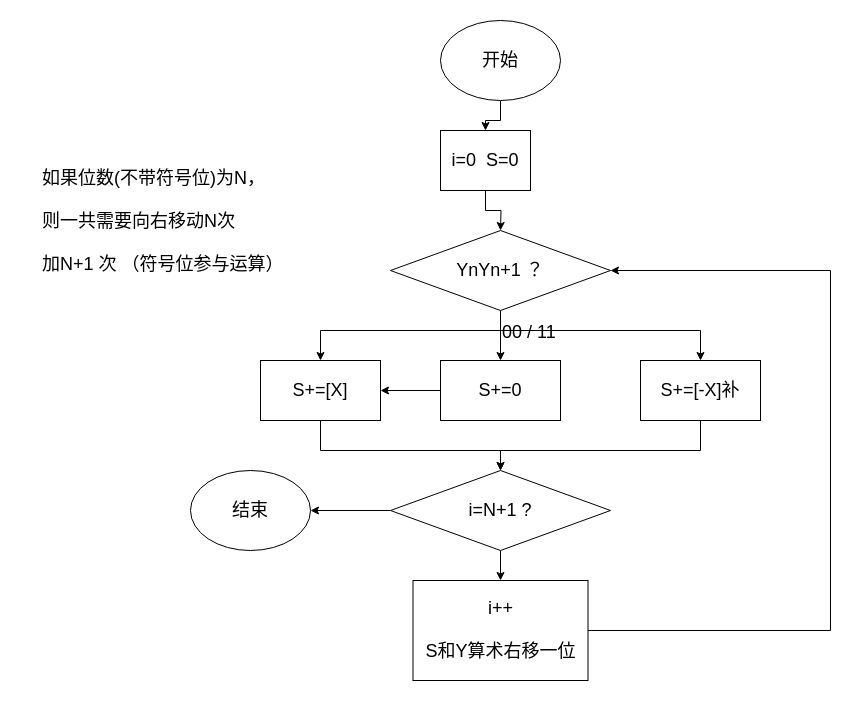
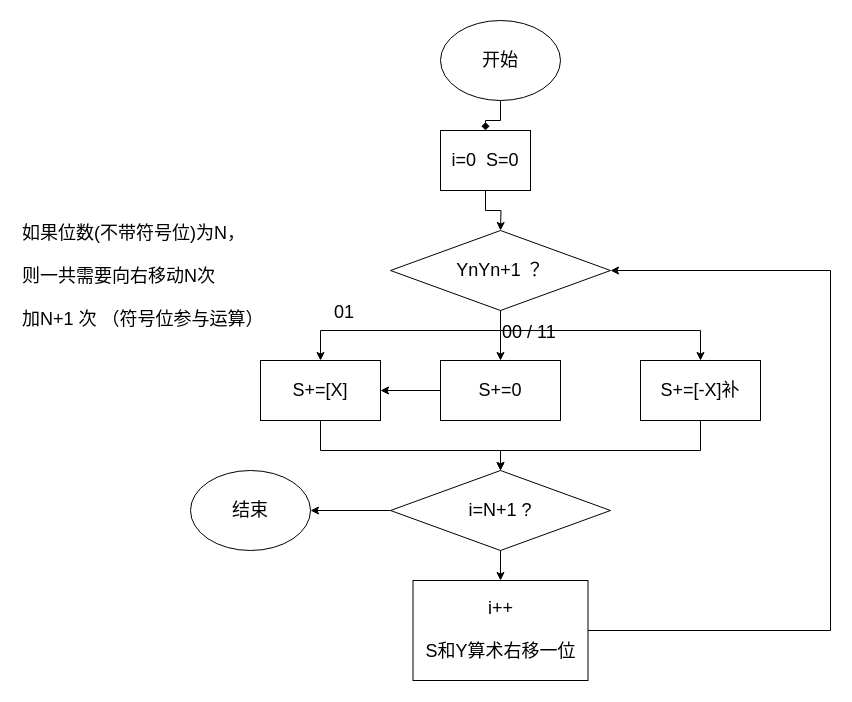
(487, 121) -> (488, 121)
(171, 221) -> (151, 276)
none -> (353, 310)
